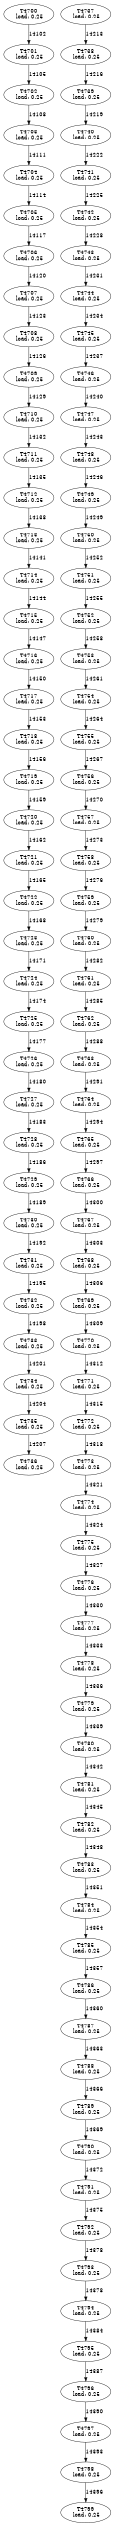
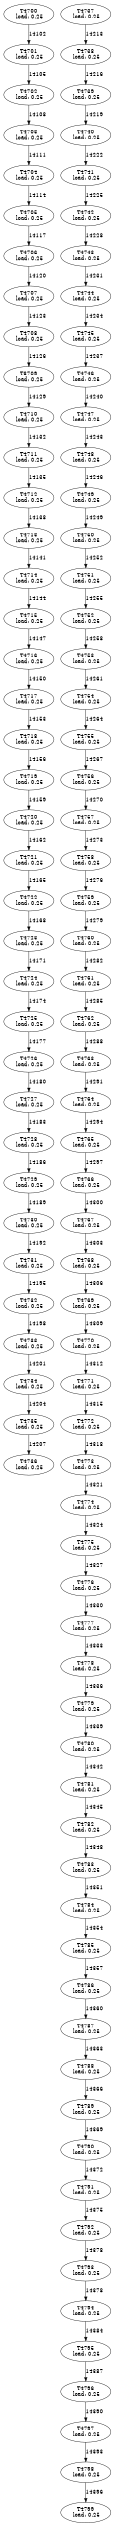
(29, 377) -> (29, 377)
